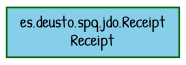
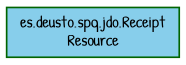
(93, 32) -> (93, 32)
